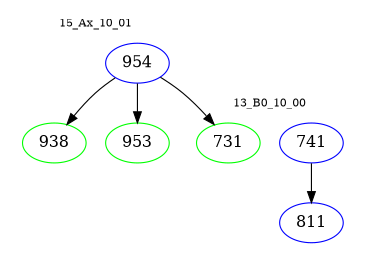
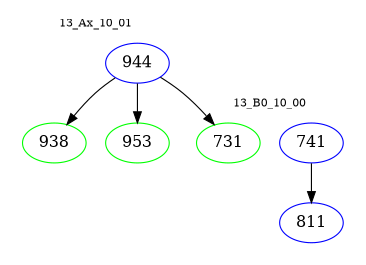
(96, 24) -> (96, 24)
(137, 63) -> (137, 63)
